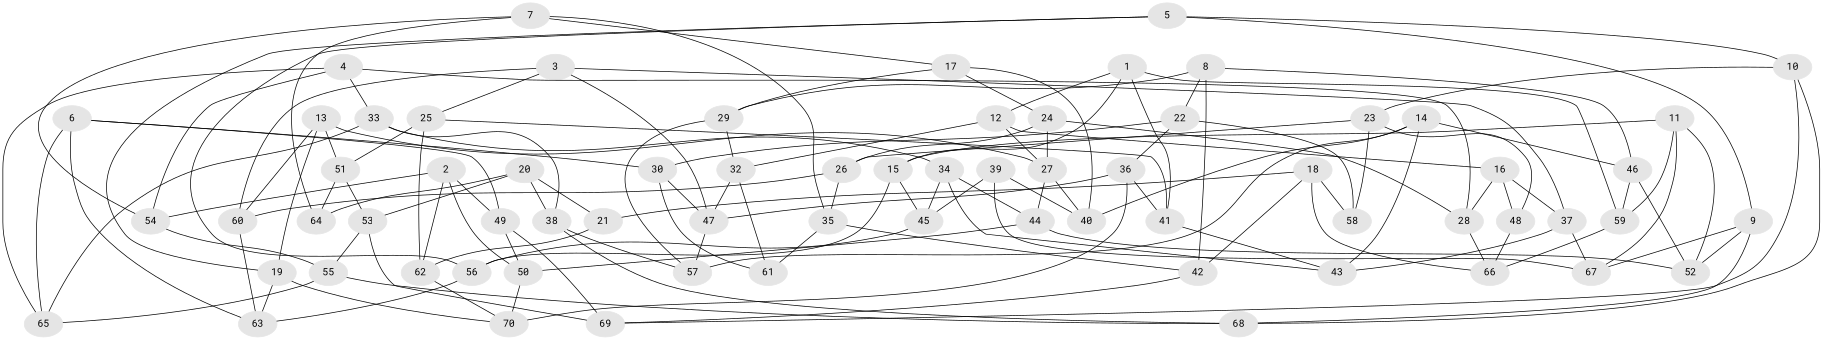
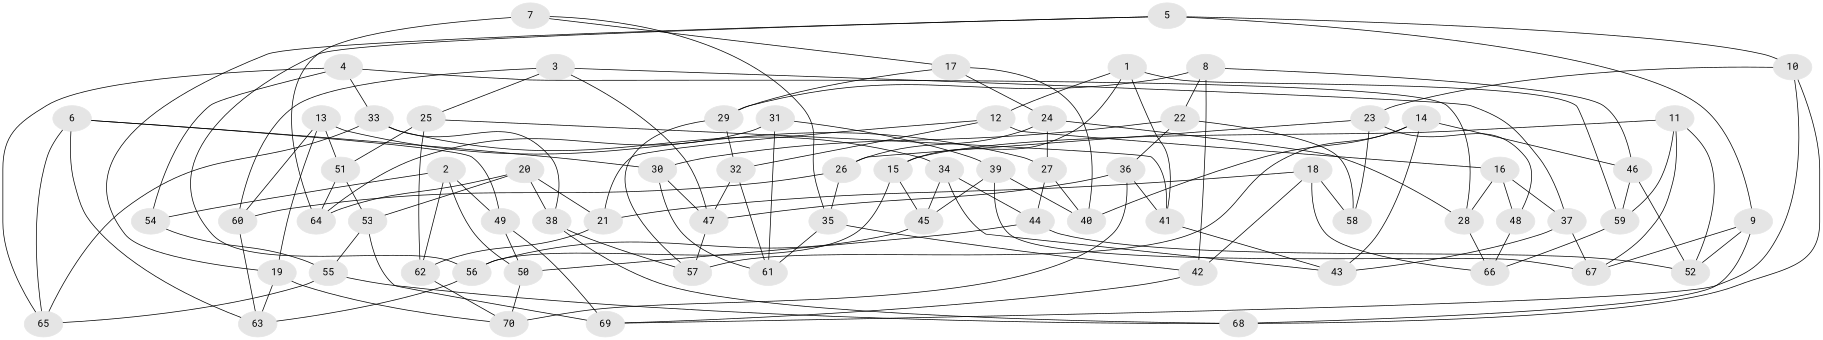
(194, 47) -> none
none -> (775, 119)
(1021, 144) -> (683, 148)
